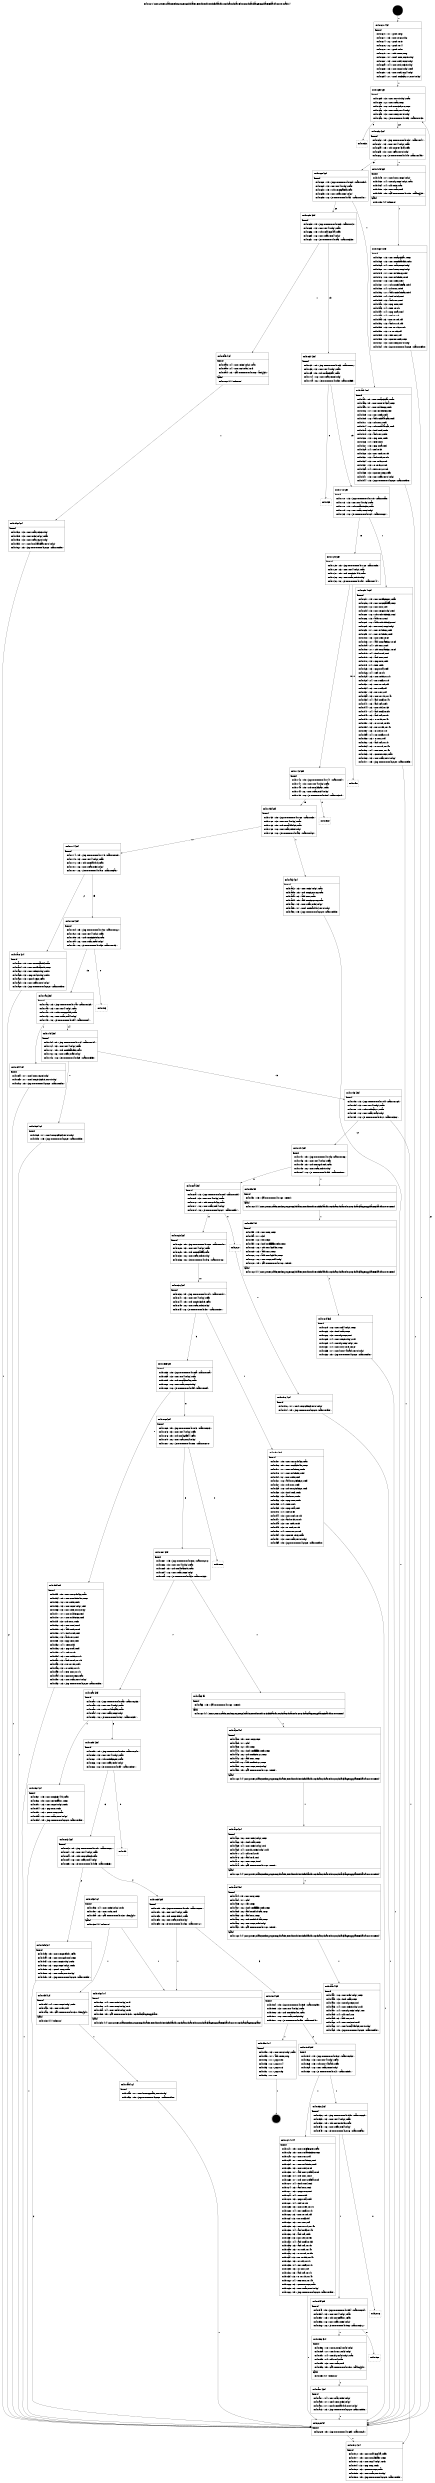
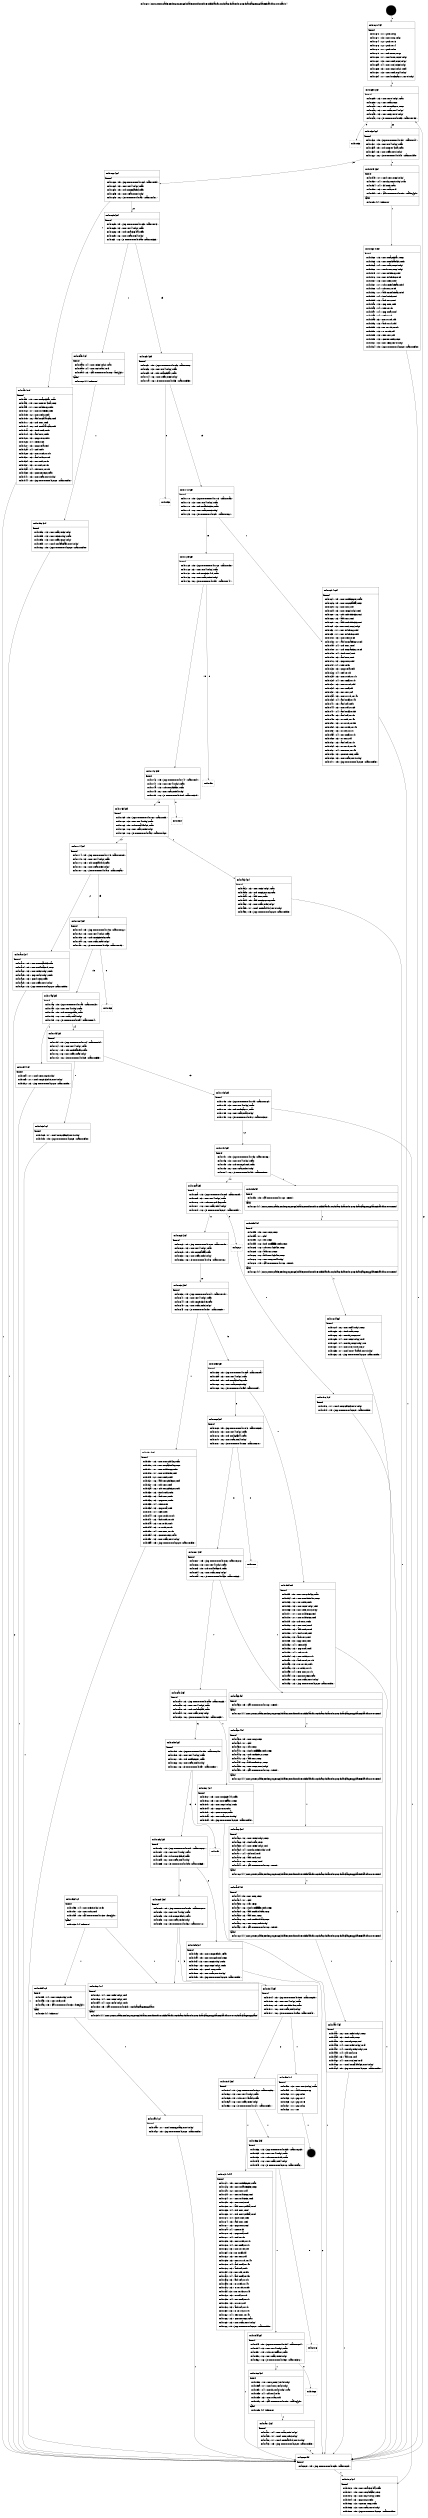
none -> (343, 2264)
